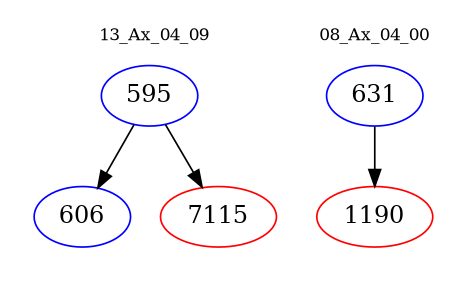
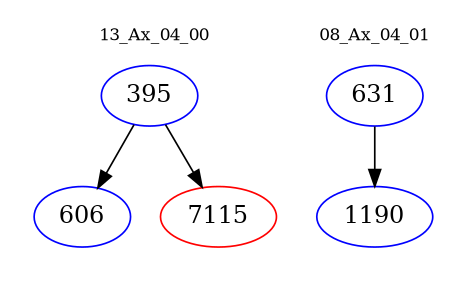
(155, 36) -> (155, 36)
(375, 36) -> (375, 36)
(150, 96) -> (150, 96)
(375, 217) -> (375, 217)
